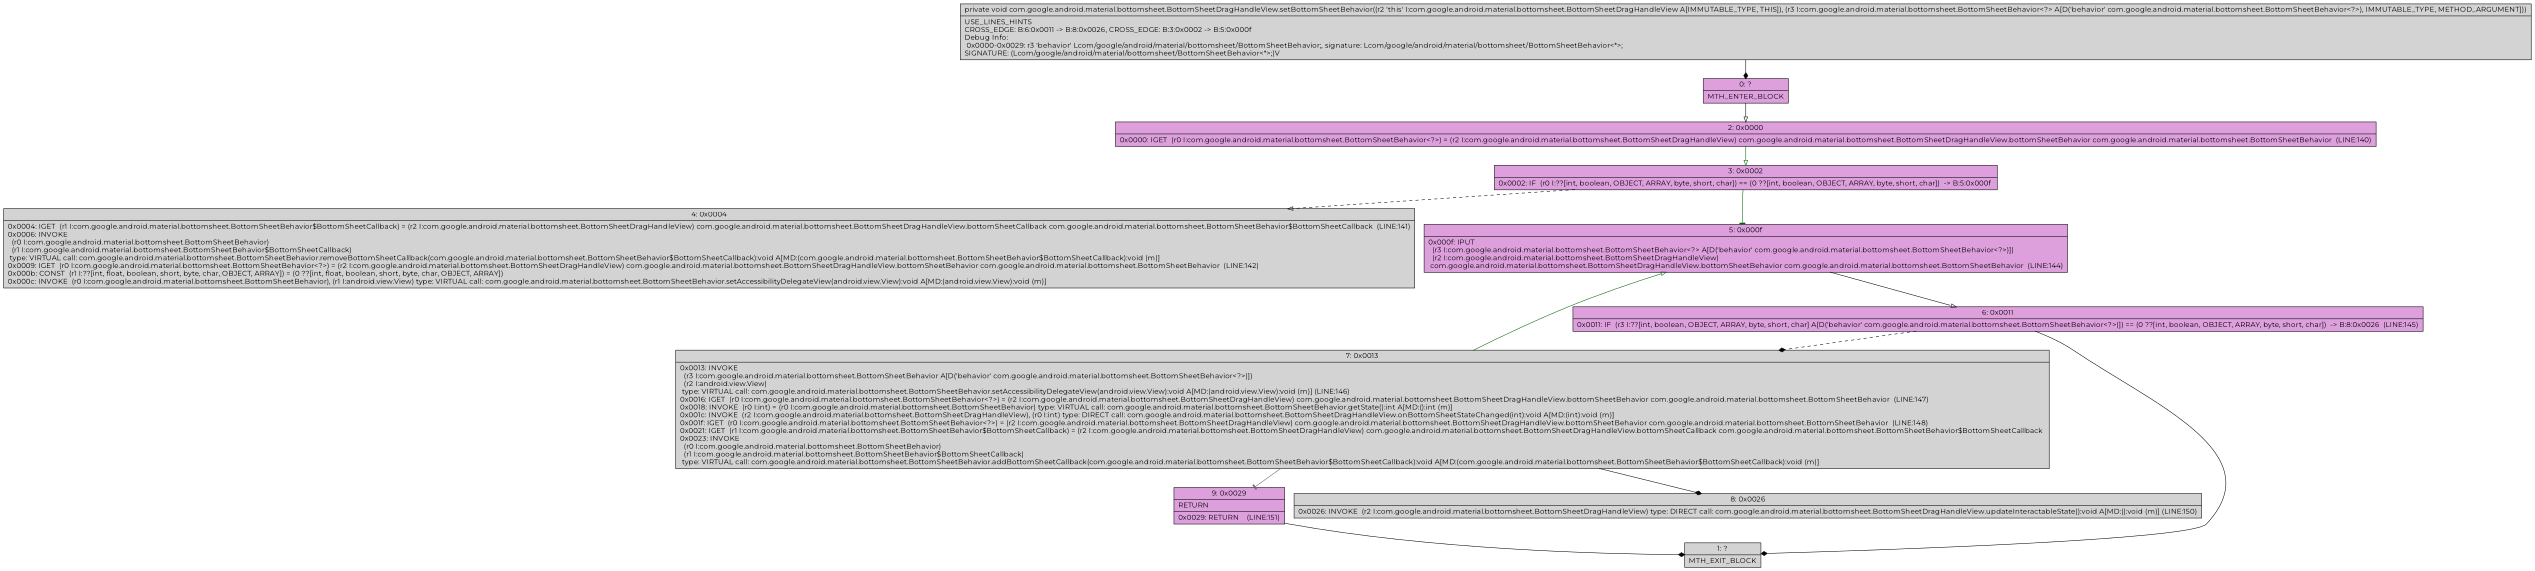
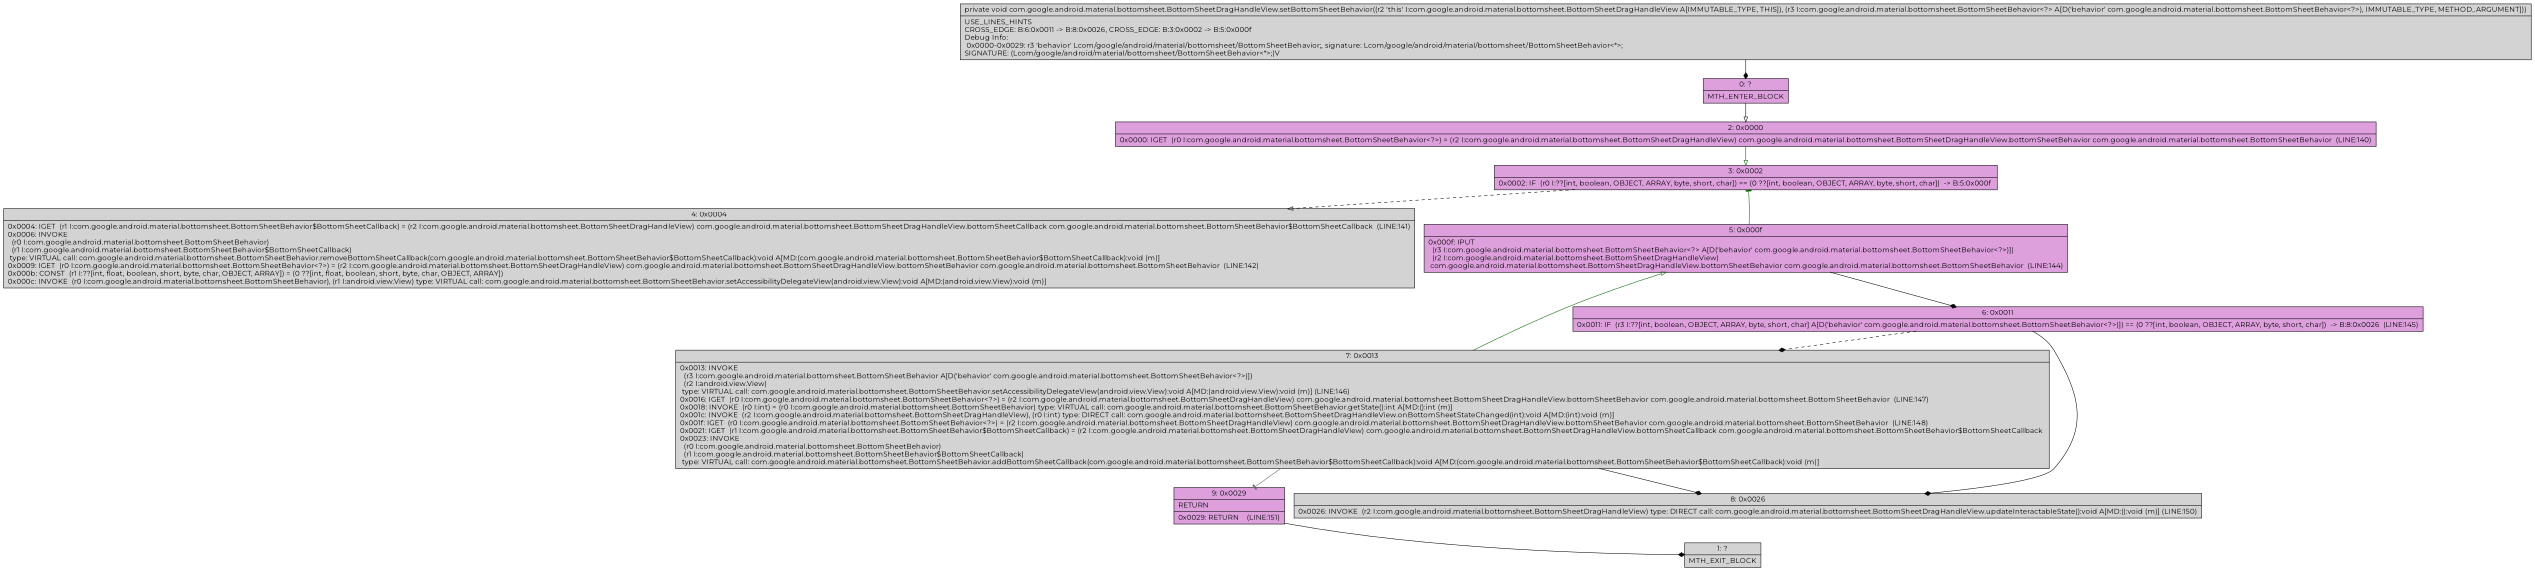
(1742, 206) -> (1749, 208)
(1890, 289) -> (1890, 289)
(2136, 536) -> (2064, 456)
